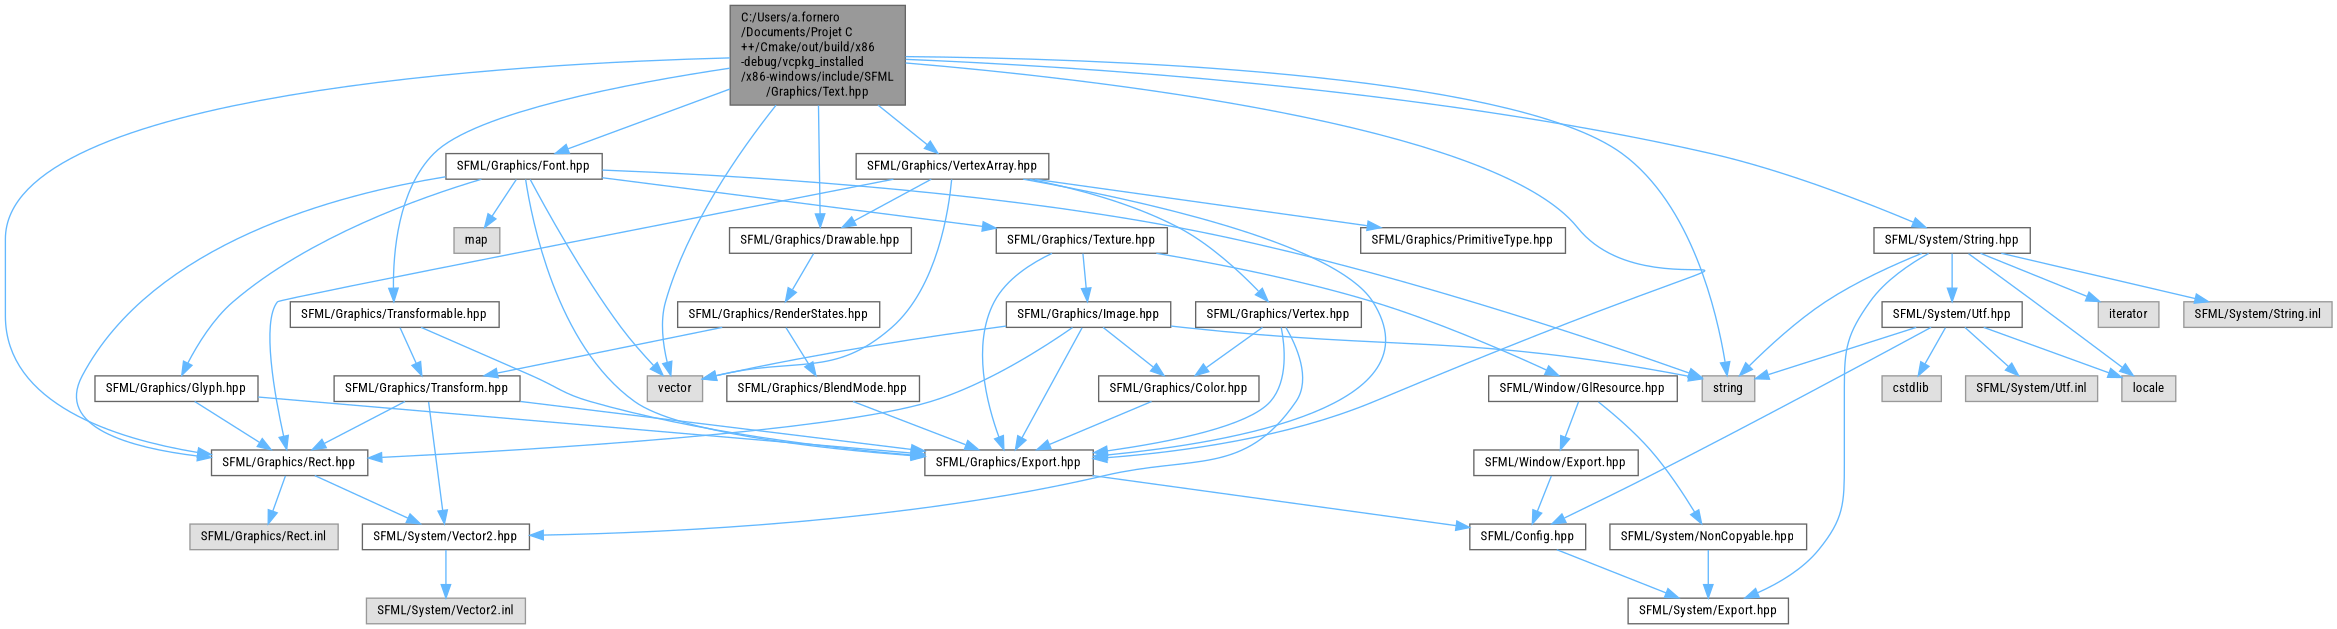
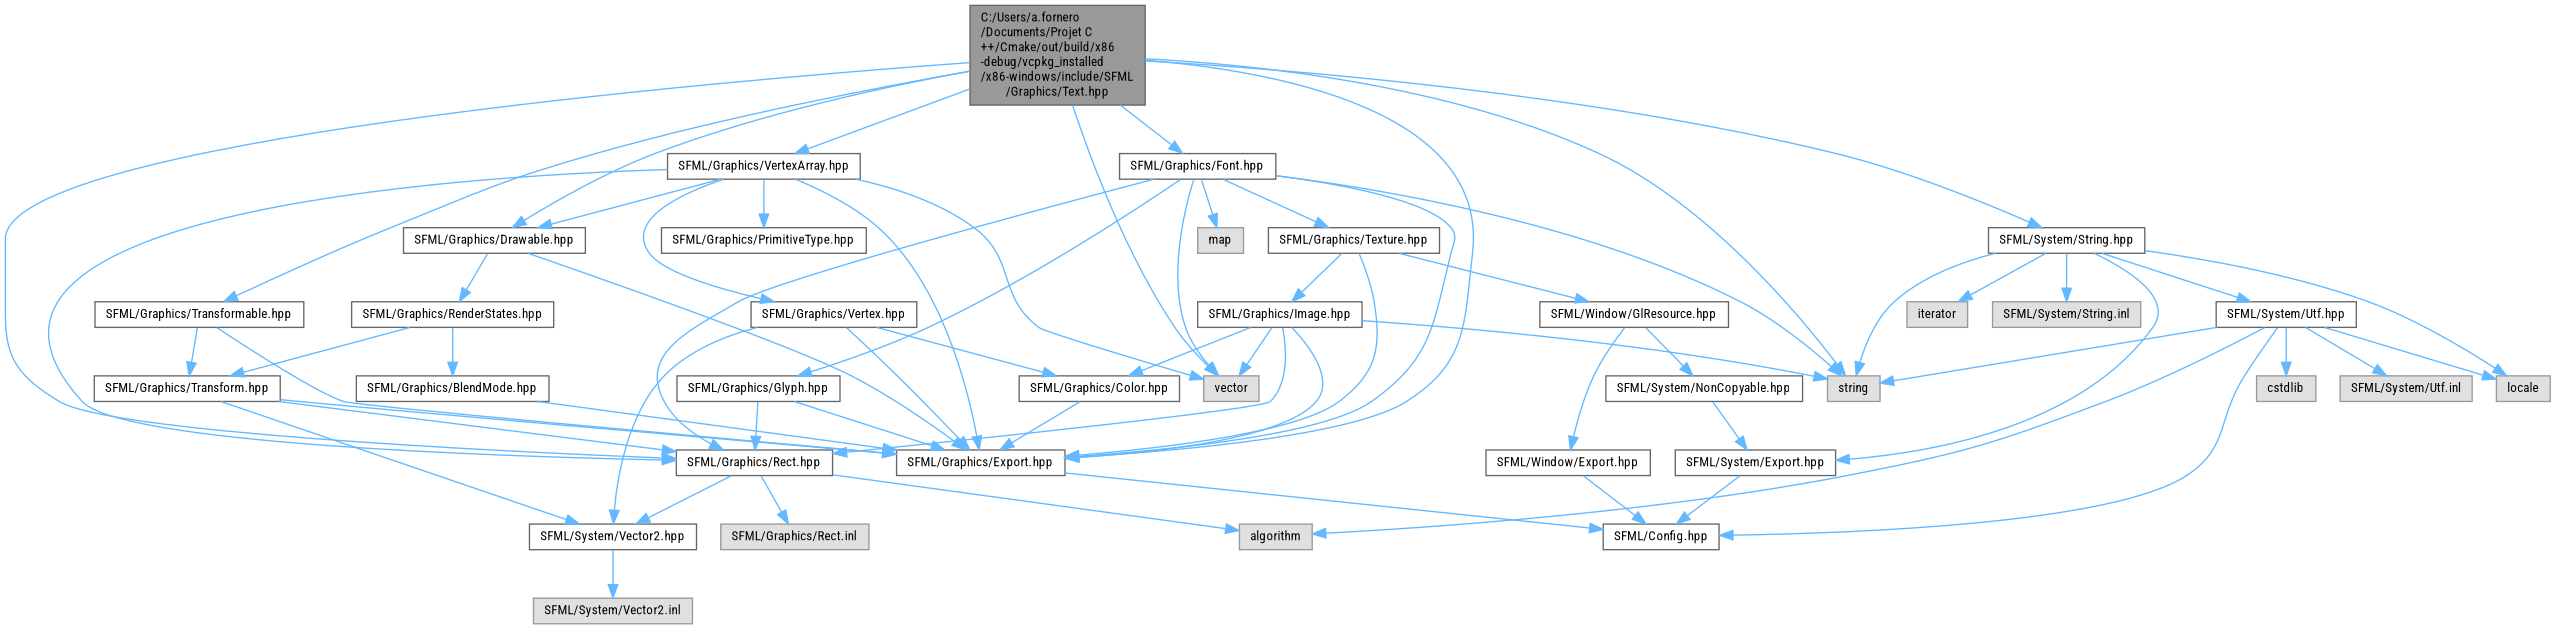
none -> (759, 337)
none -> (1276, 537)
(1611, 571) -> (1726, 487)
